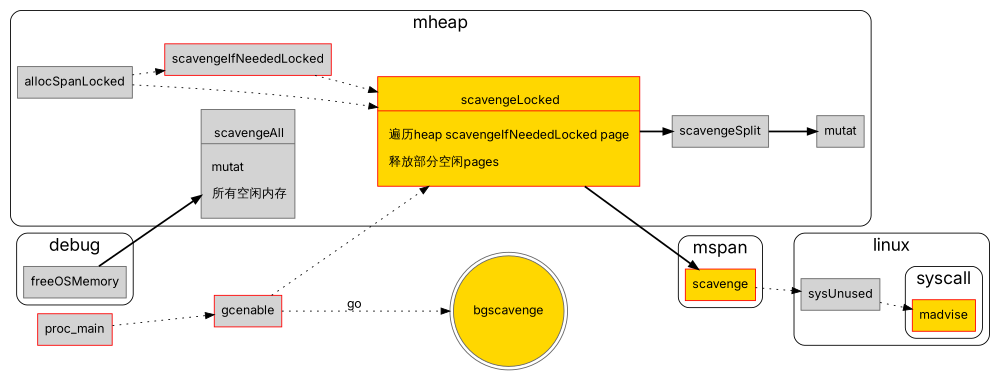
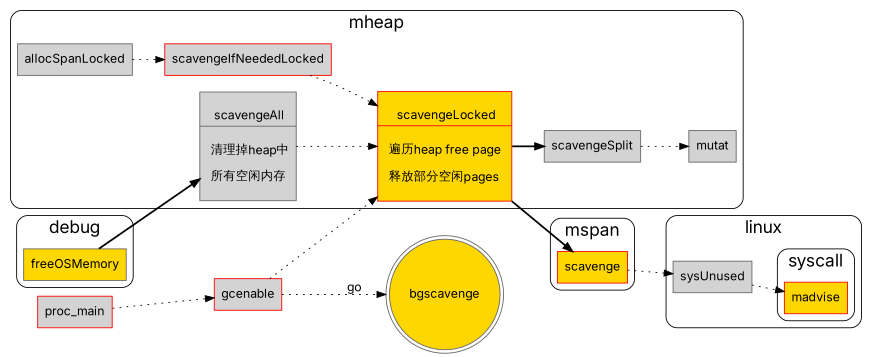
(251, 93) -> (332, 146)
(788, 131) -> (660, 146)
(509, 135) -> (445, 149)
(226, 167) -> (248, 150)
(75, 282) -> (75, 265)
